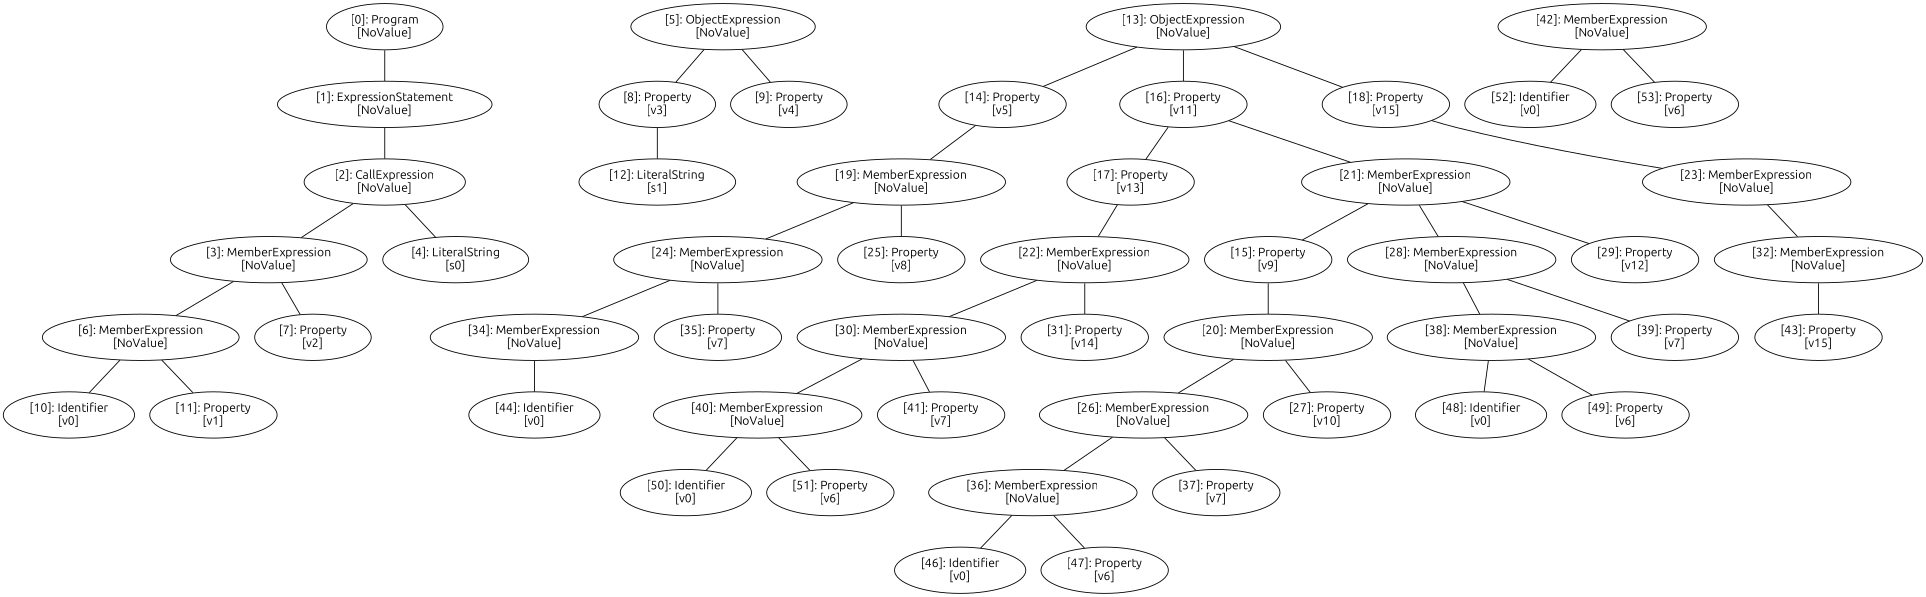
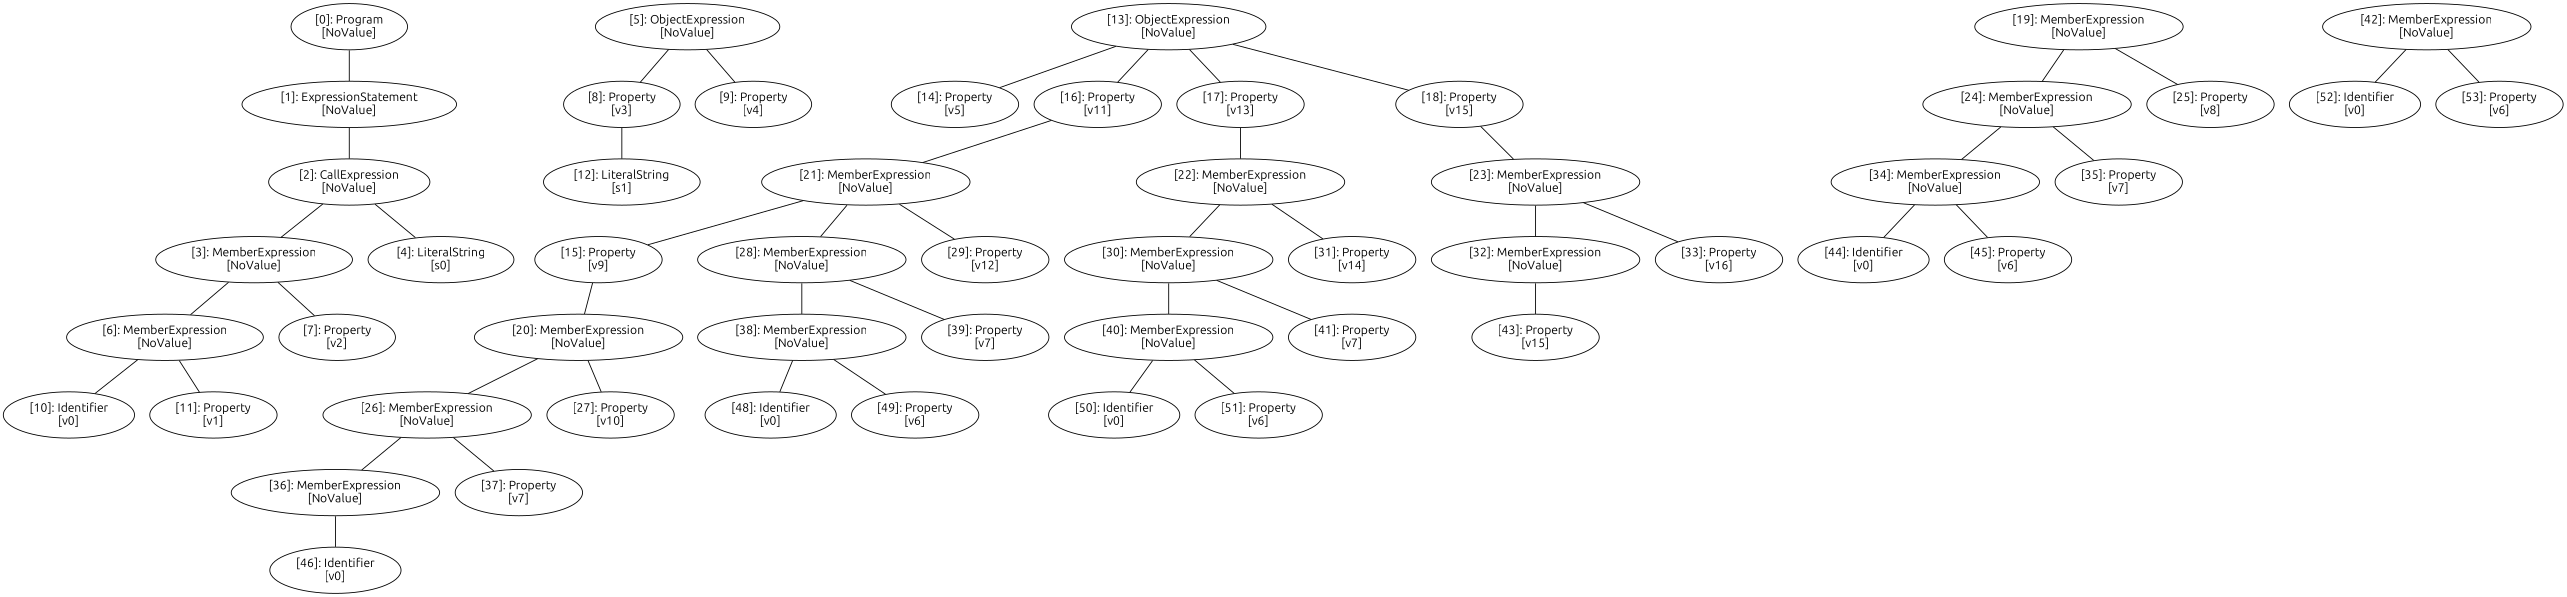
(953, 142) -> none
(1157, 143) -> (1205, 66)
none -> (1719, 260)
none -> (2008, 260)
(1105, 570) -> none
